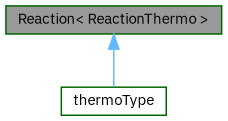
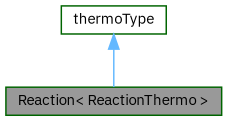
(114, 68) -> (114, 68)
